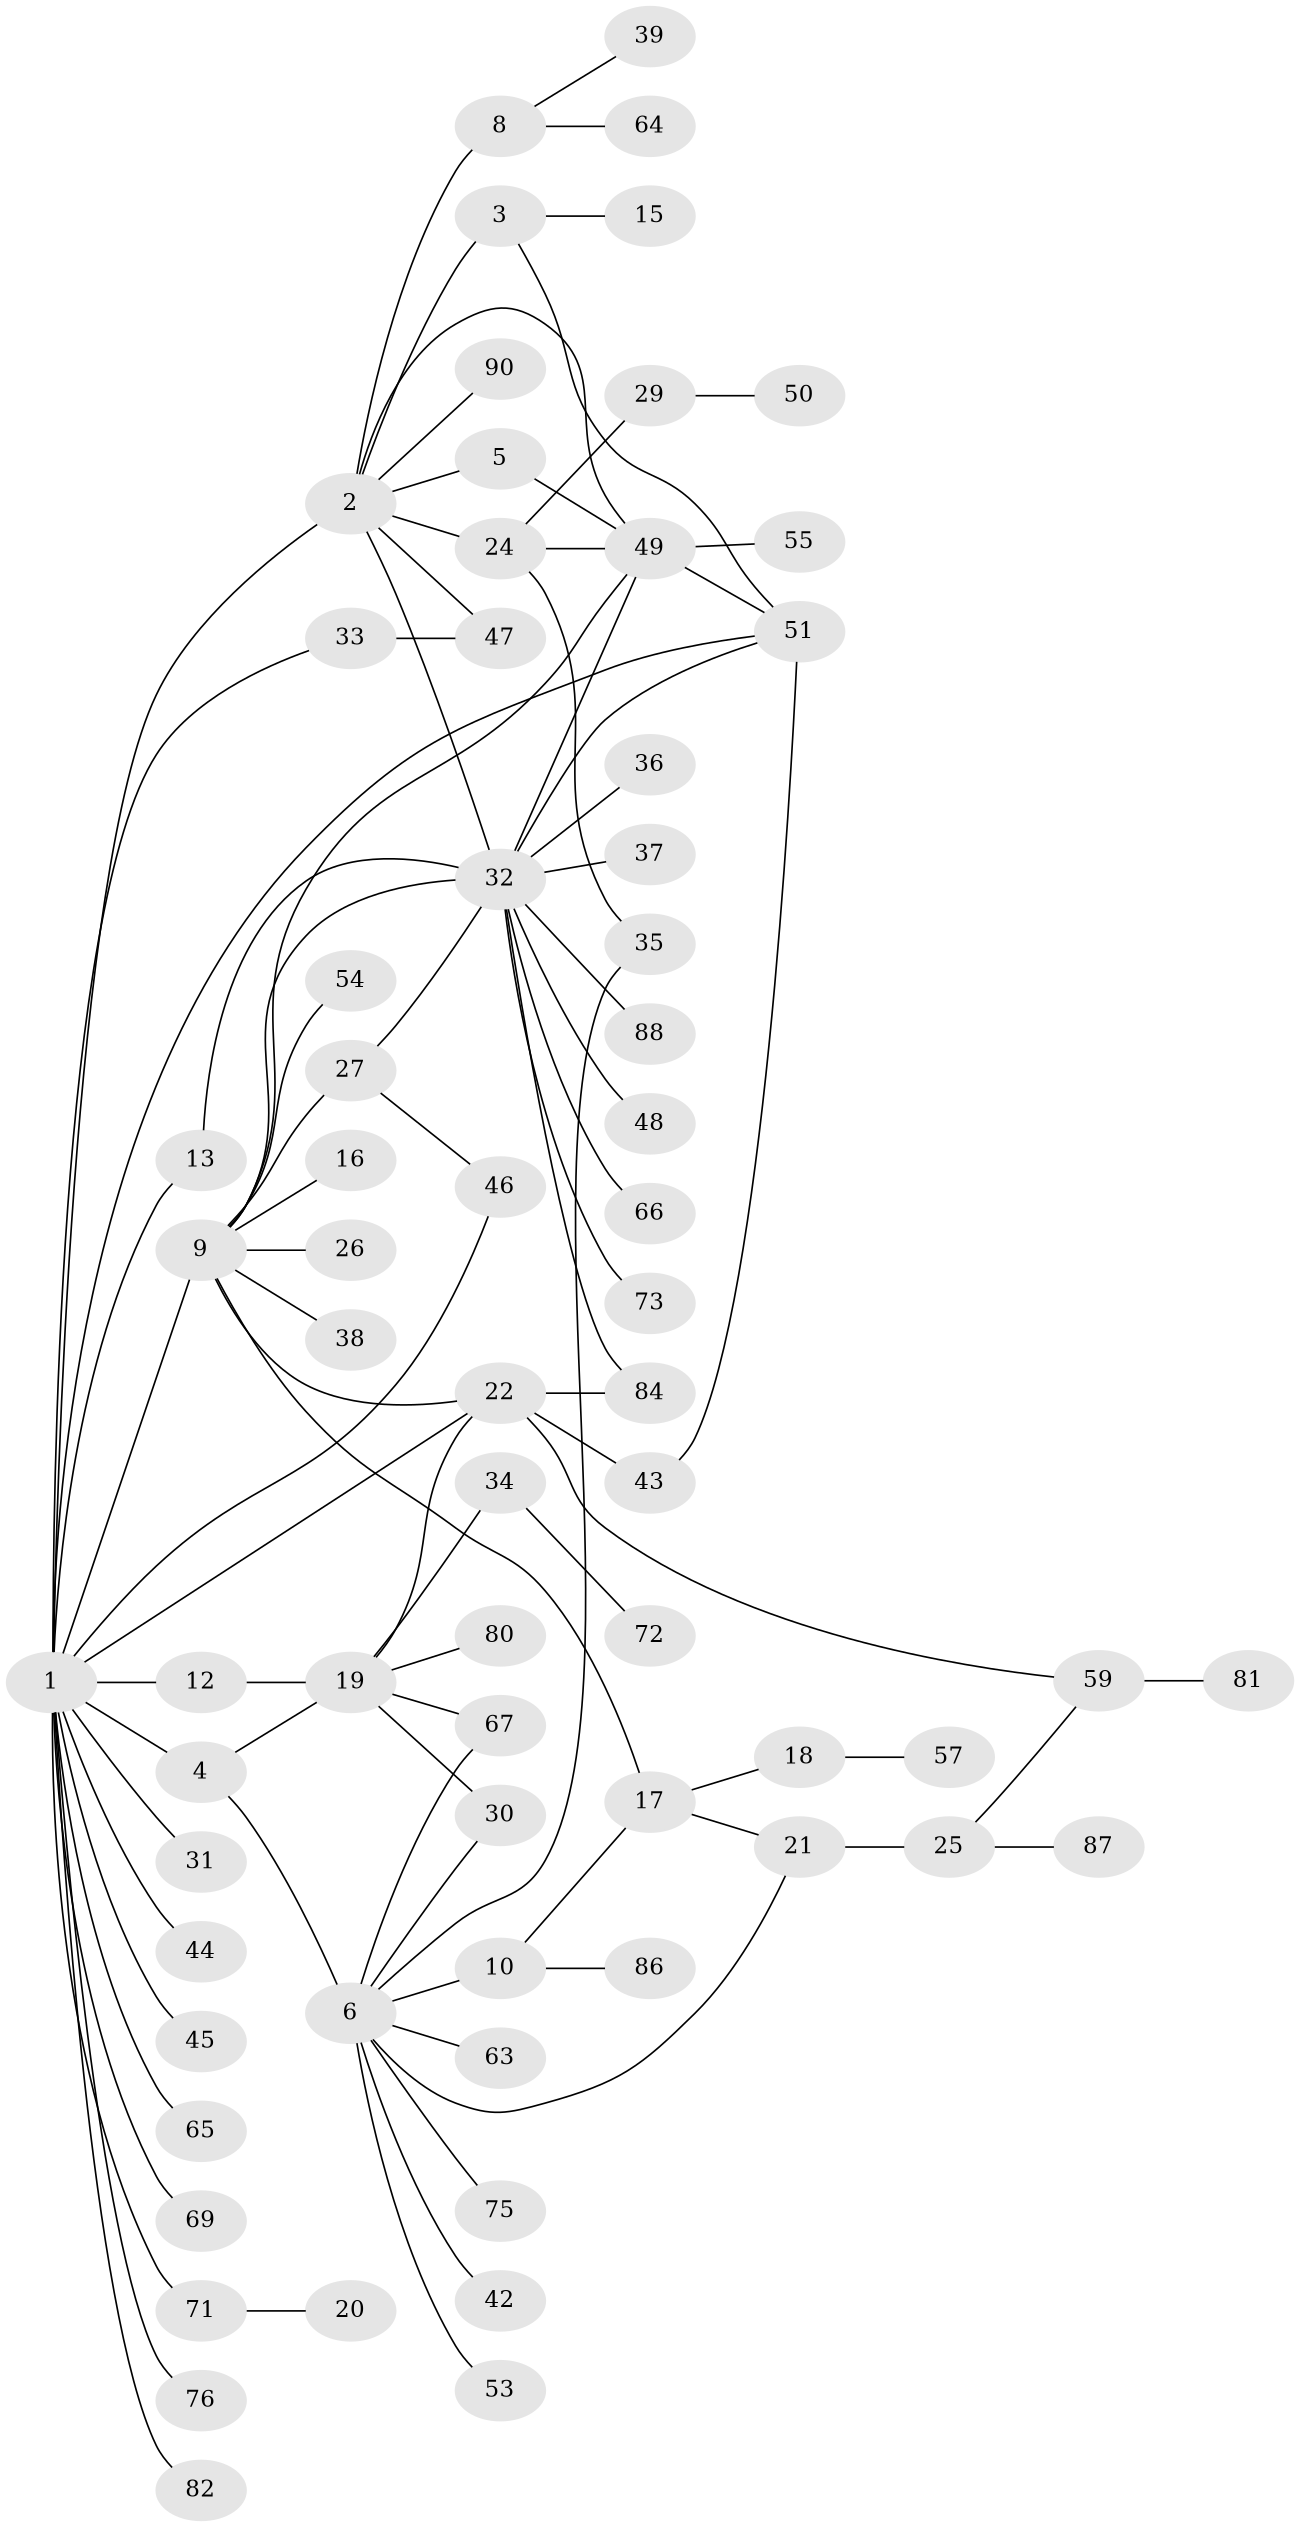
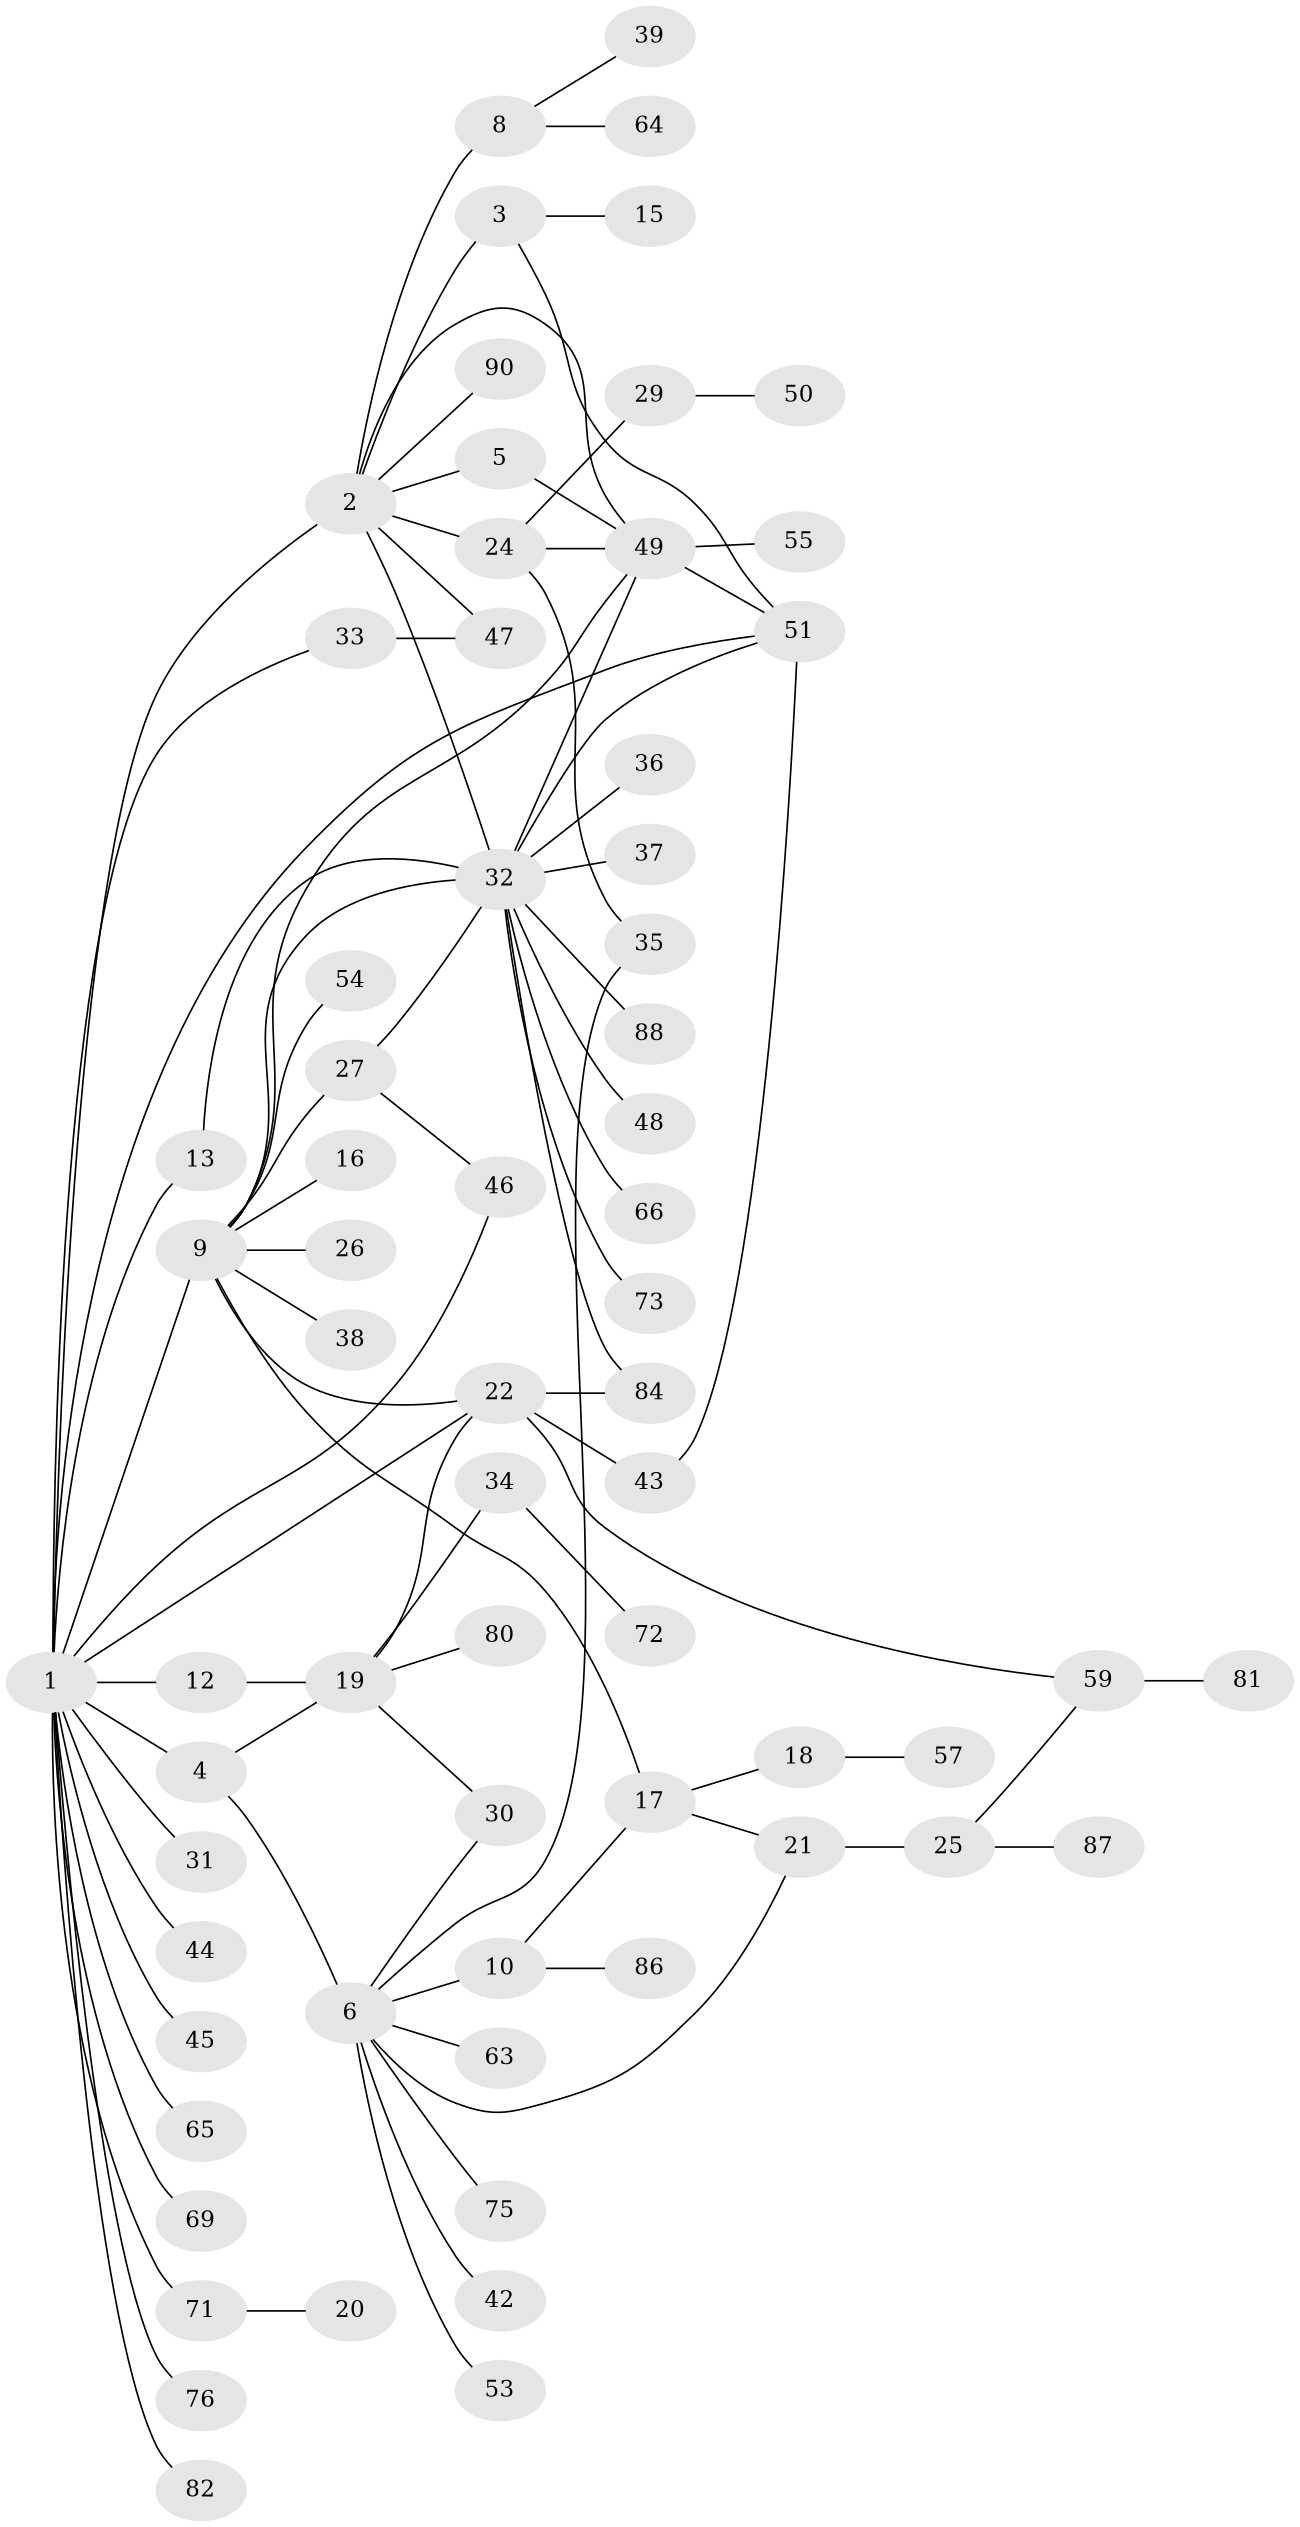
(500, 1726) -> none
